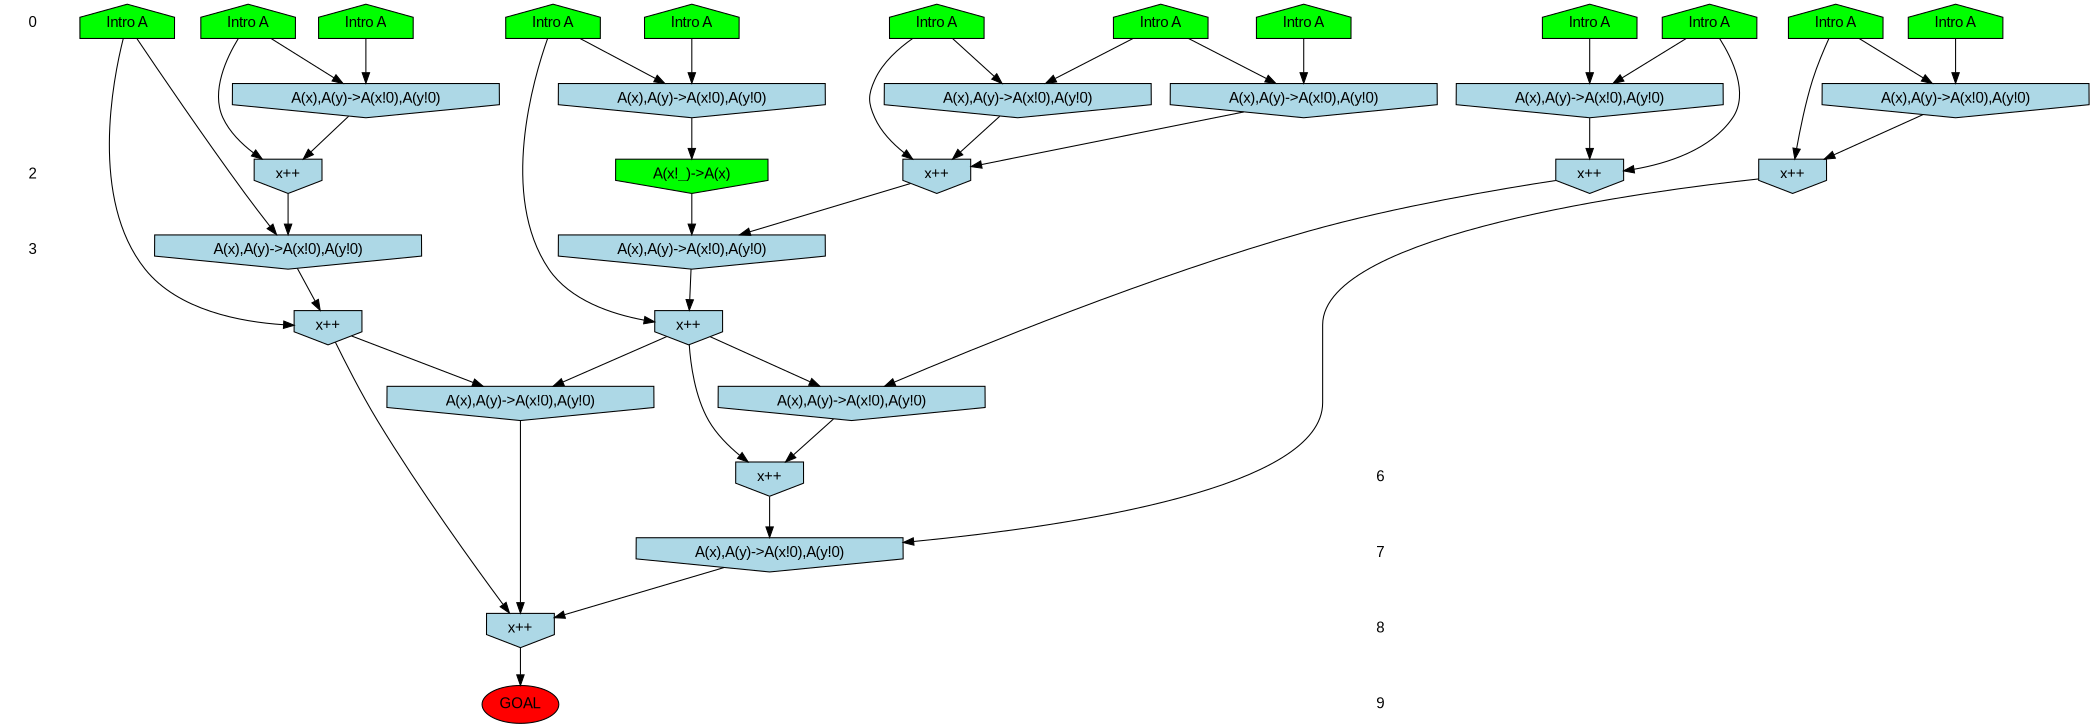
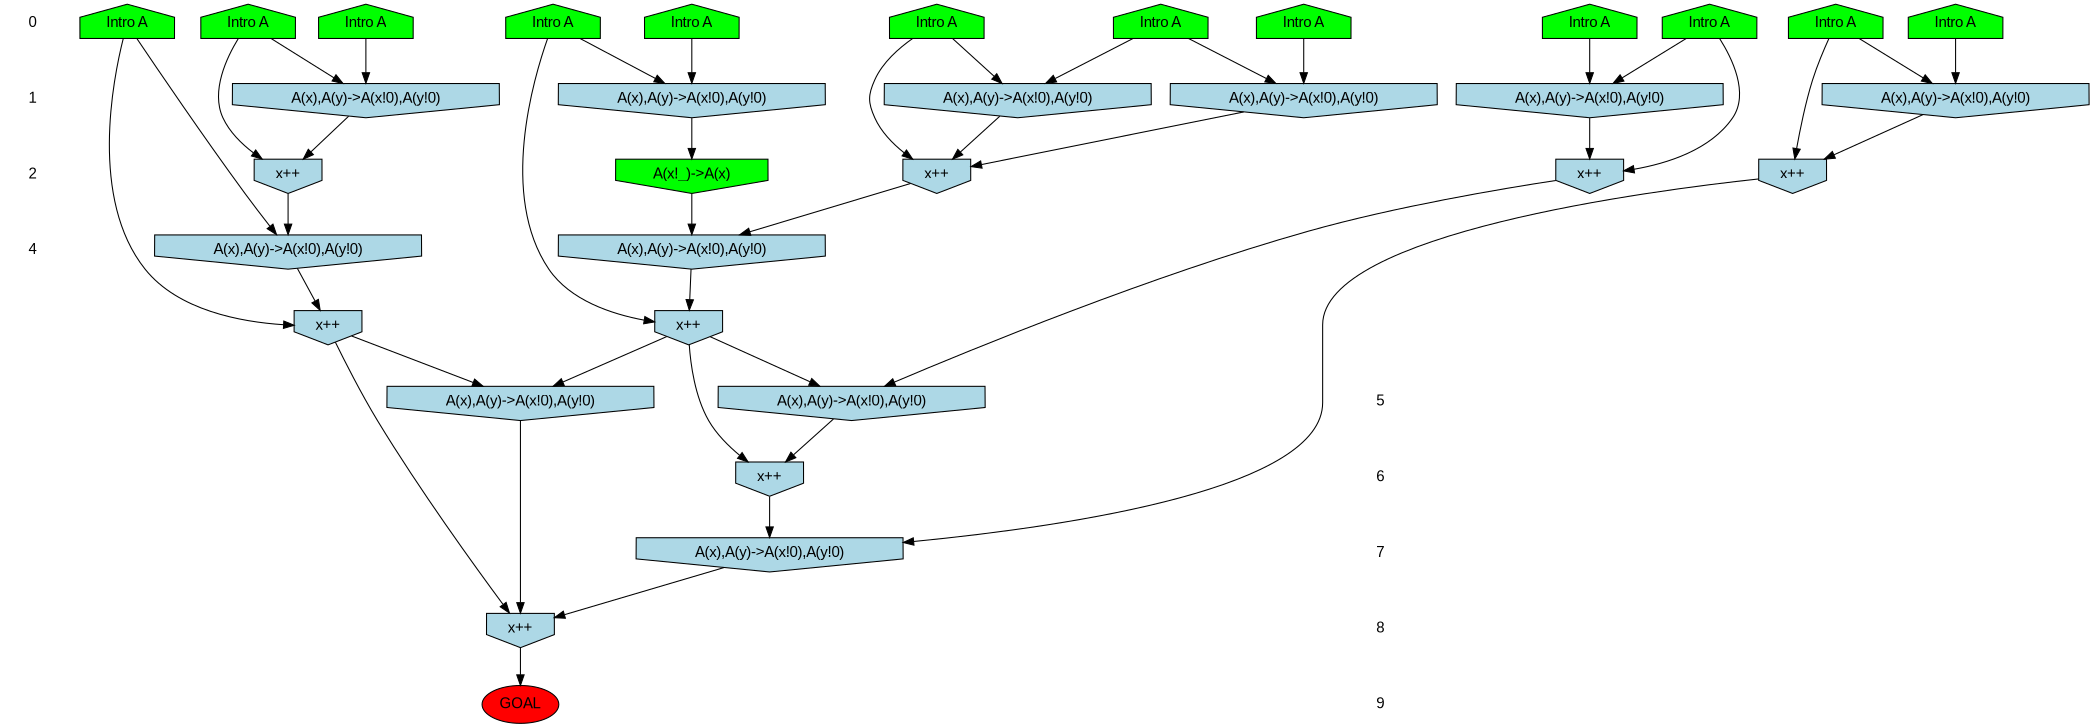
none -> (33, 99)
(33, 250) -> (33, 250)
none -> (1380, 402)
